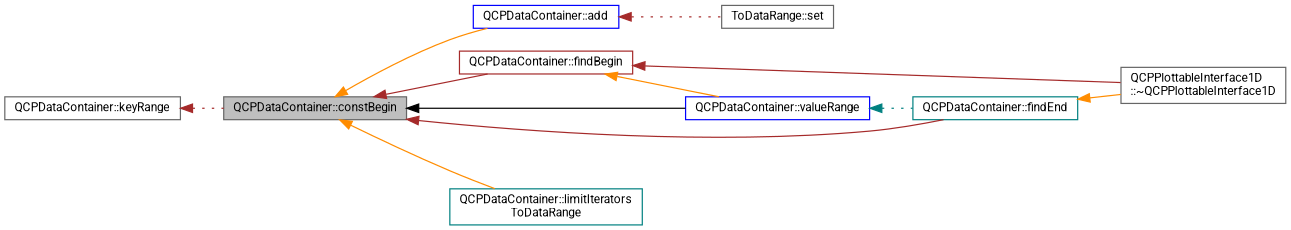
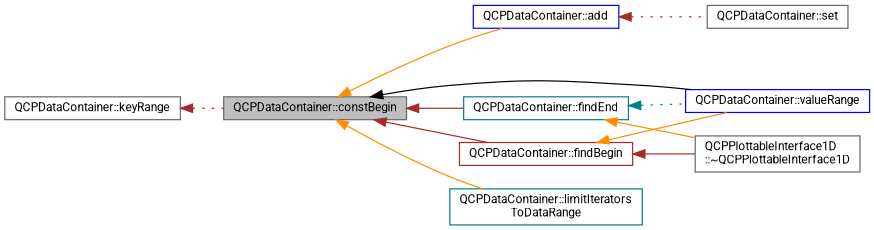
(778, 17) -> (778, 17)
(897, 108) -> (663, 105)
